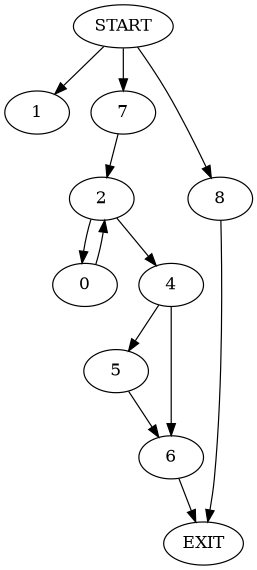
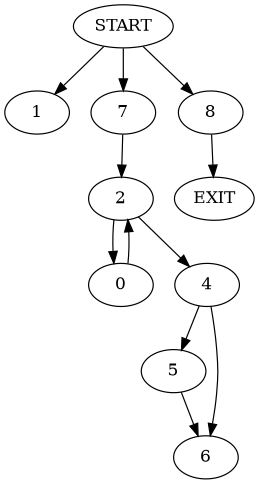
(185, 495) -> none
